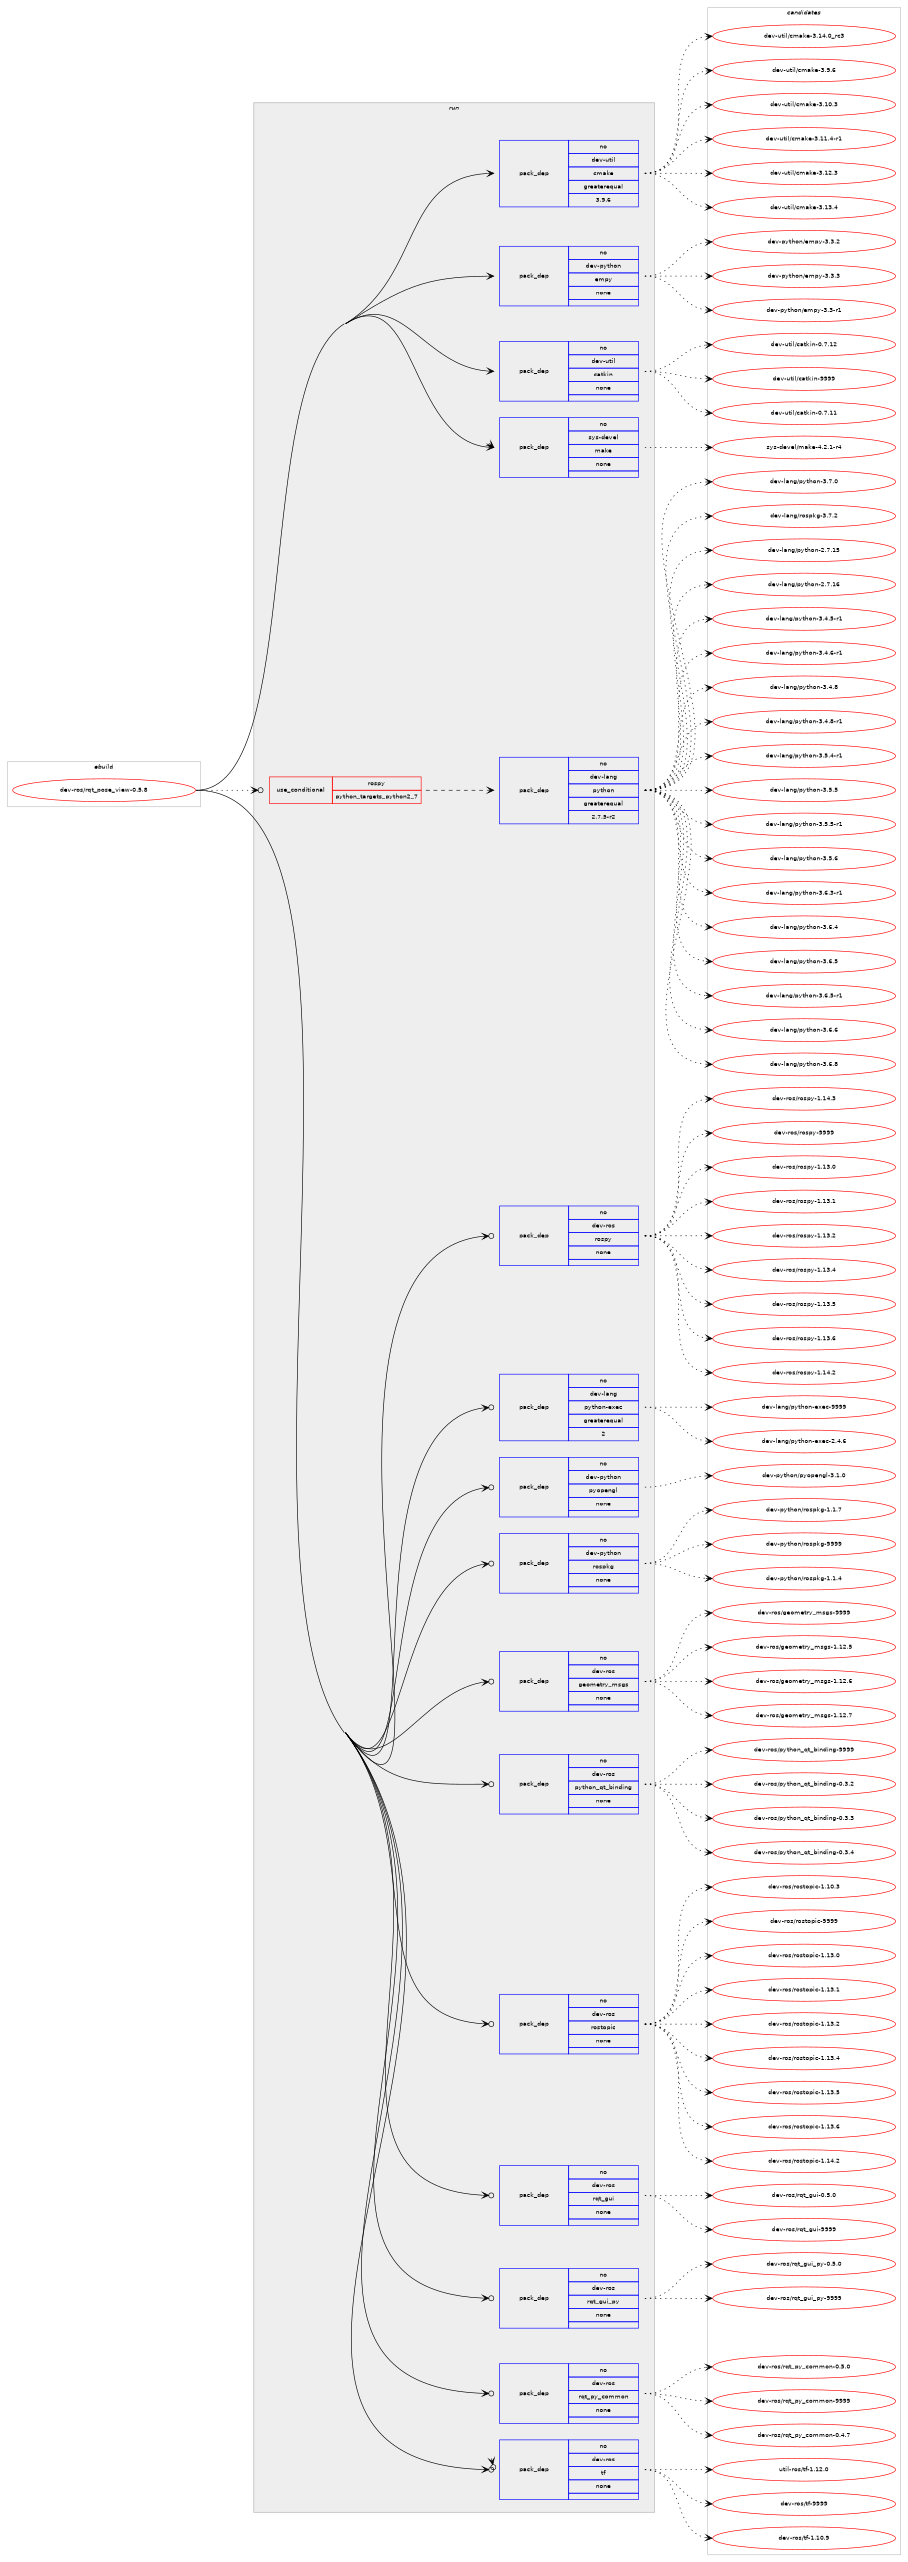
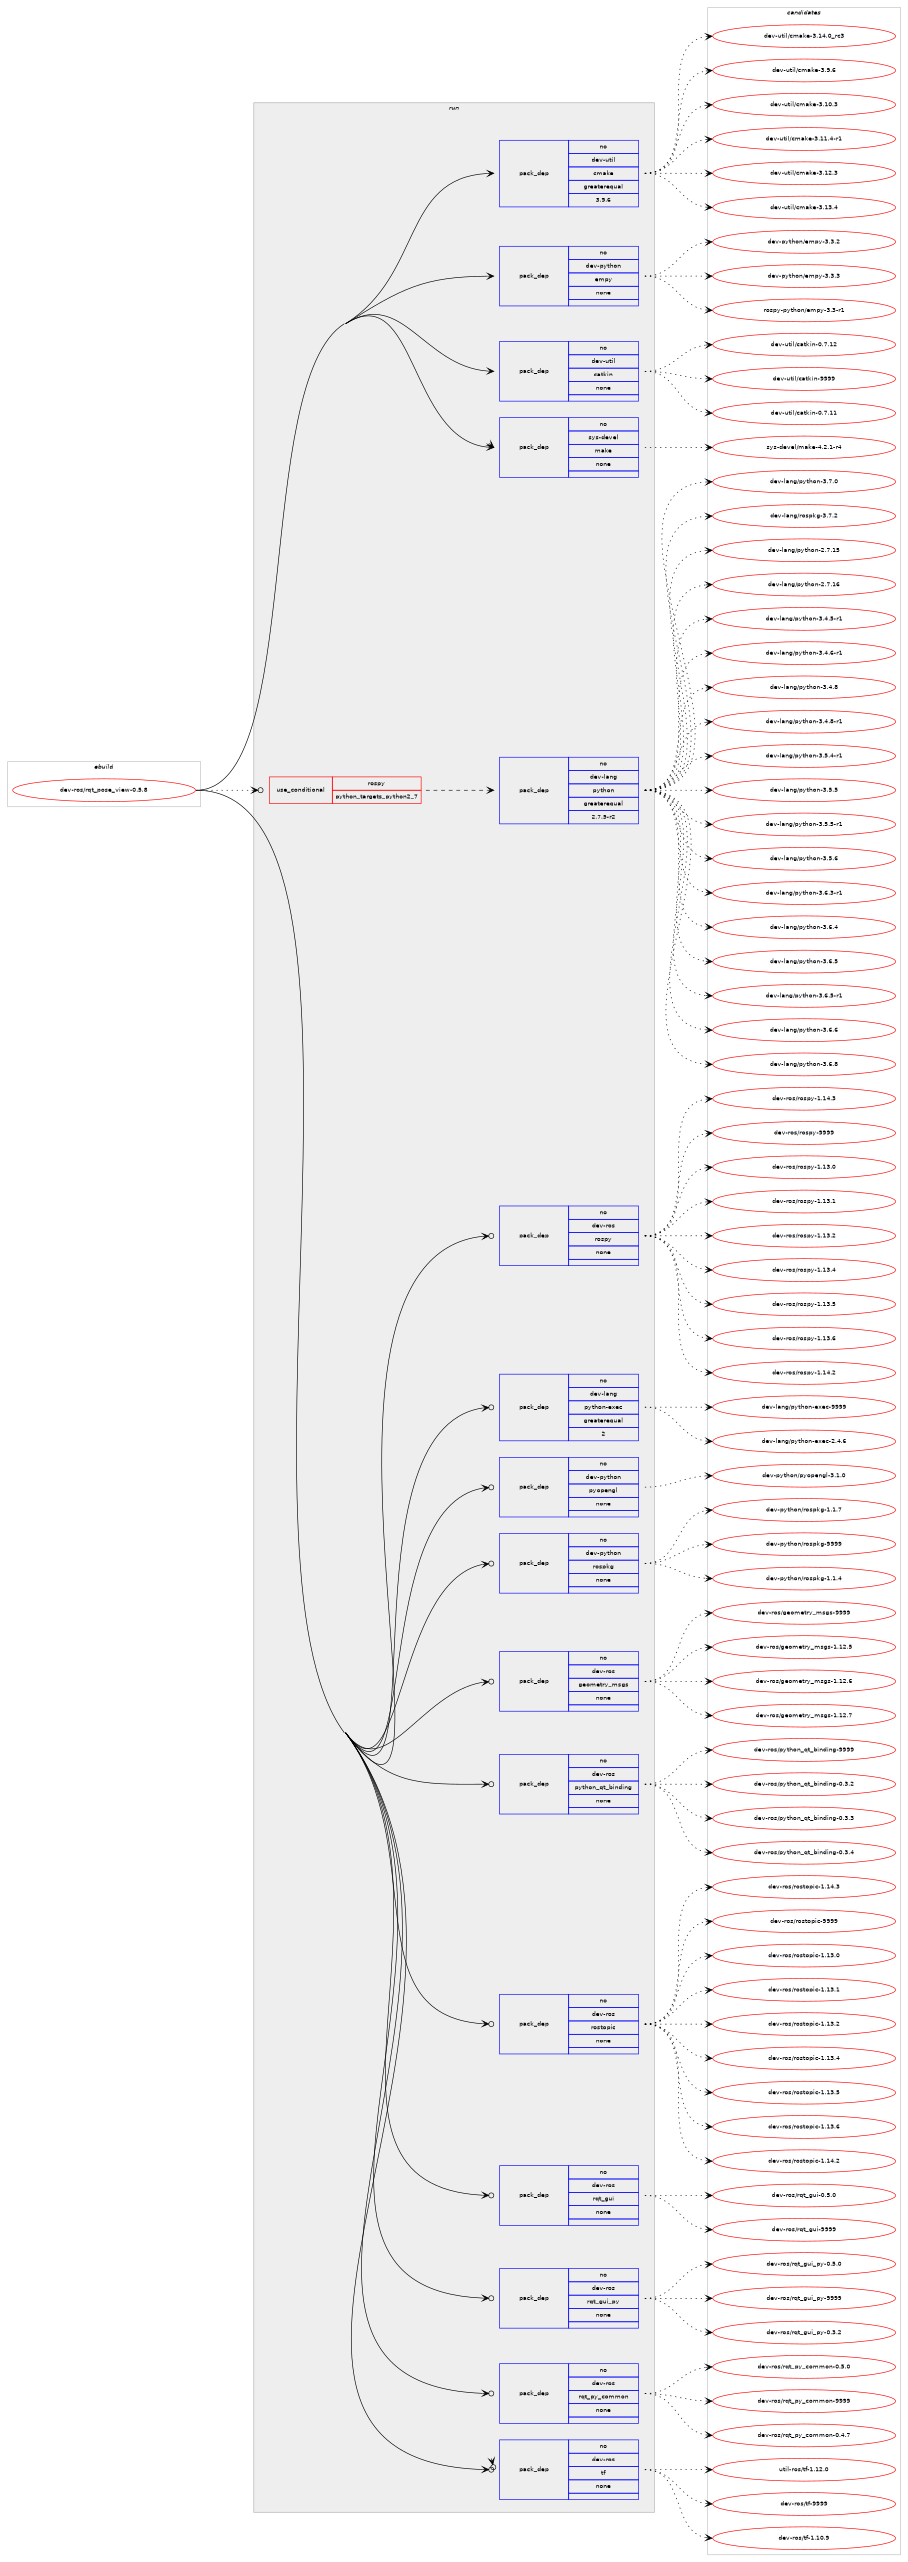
(804, 310) -> (804, 310)
(804, 1887) -> (804, 1887)
none -> (804, 2333)
